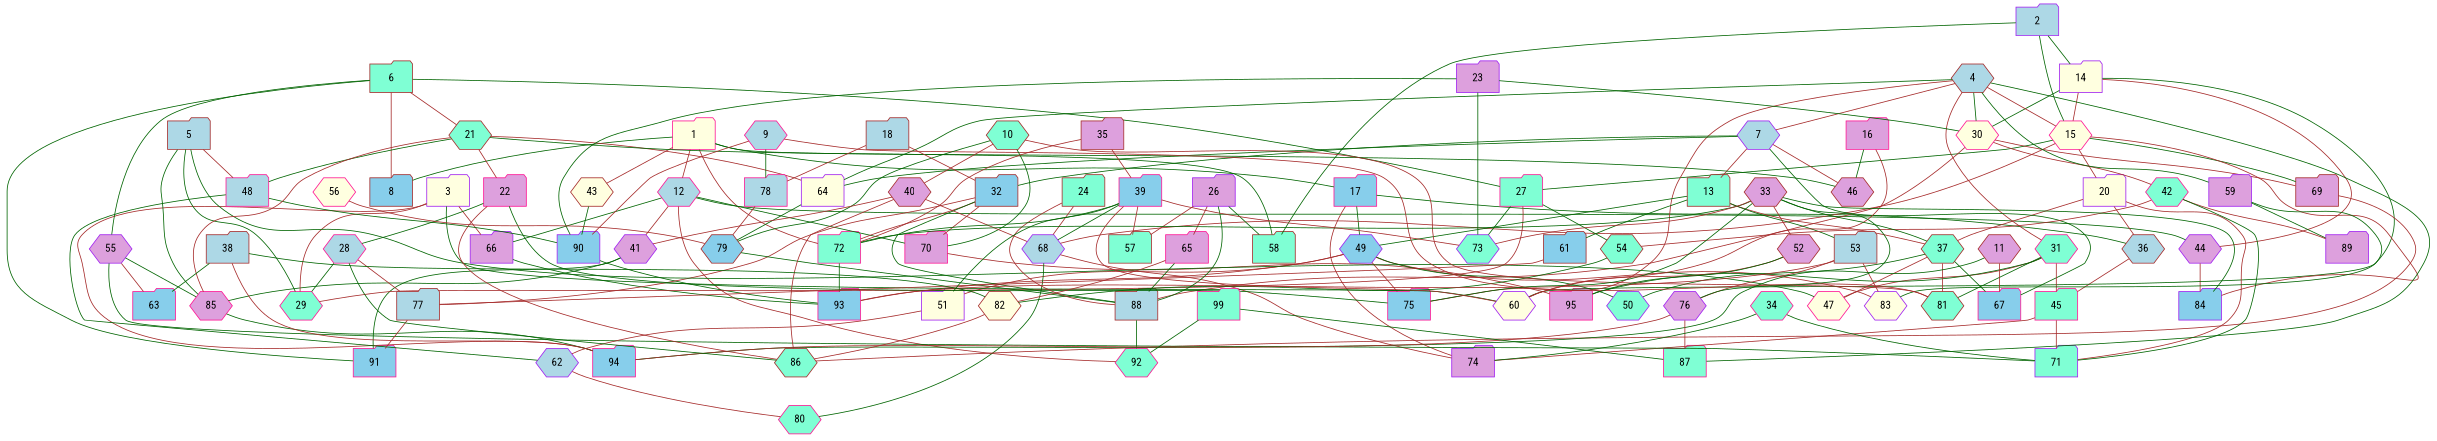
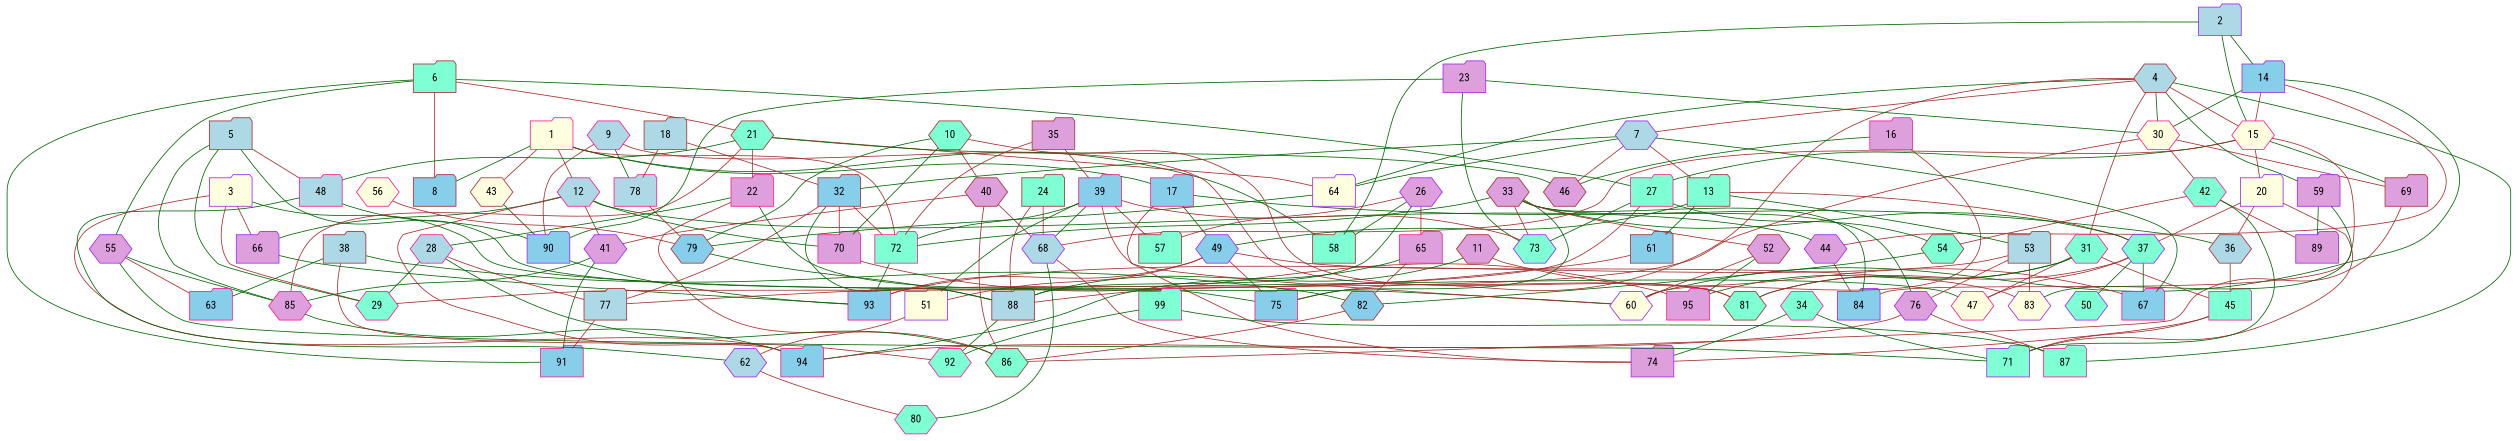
(2081, 78) -> (2263, 78)
(1214, 192) -> (1421, 192)
(1943, 249) -> (2143, 249)
(1495, 277) -> none
(1000, 306) -> (1362, 306)
